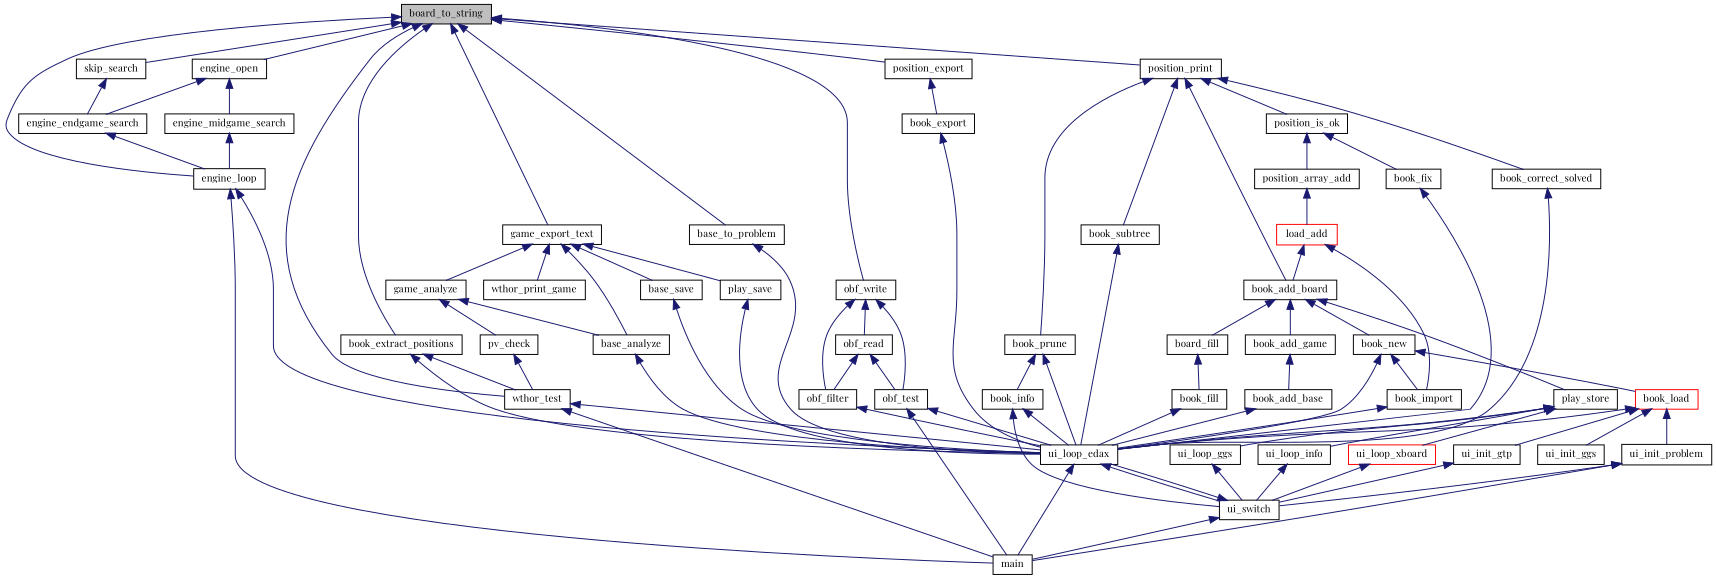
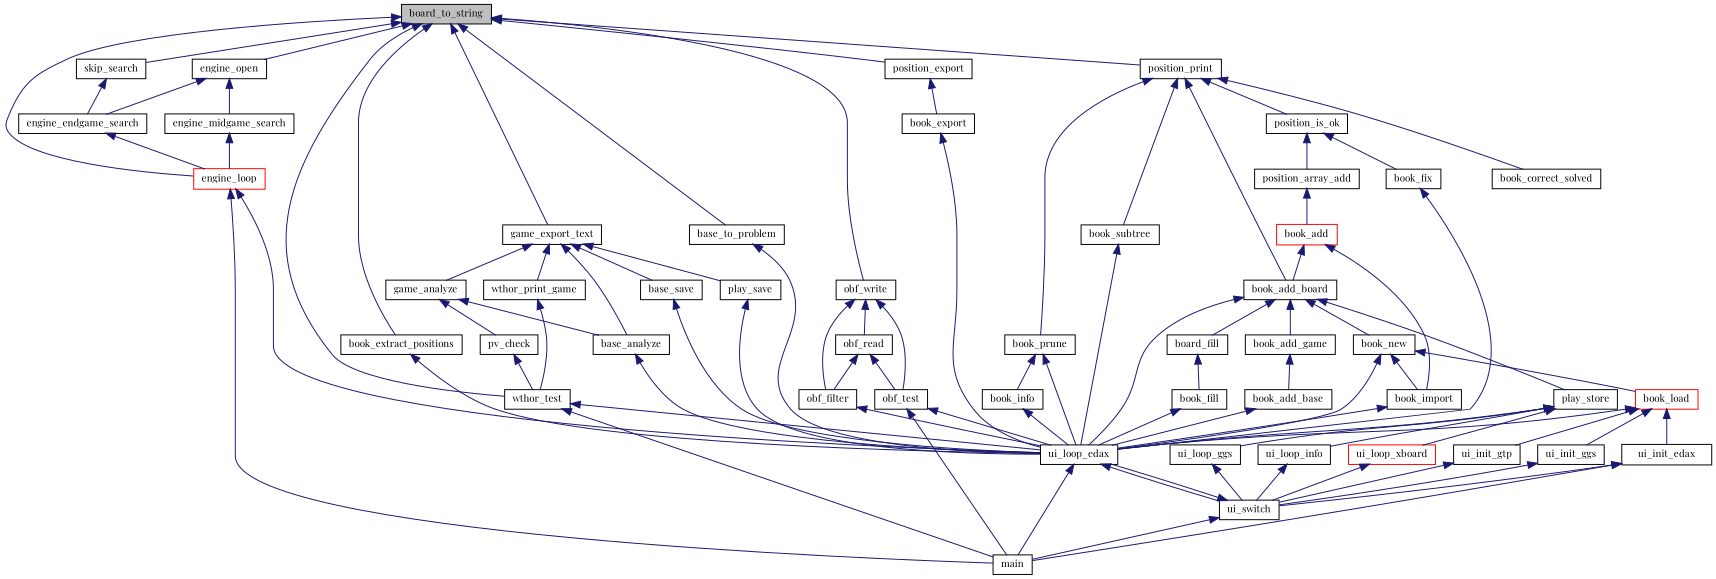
(229, 179) -> (229, 179)
(1307, 235) -> (1307, 235)
(474, 374) -> (547, 349)
(1490, 409) -> (1143, 354)
(1667, 455) -> (1667, 455)
(1098, 490) -> (1410, 485)
